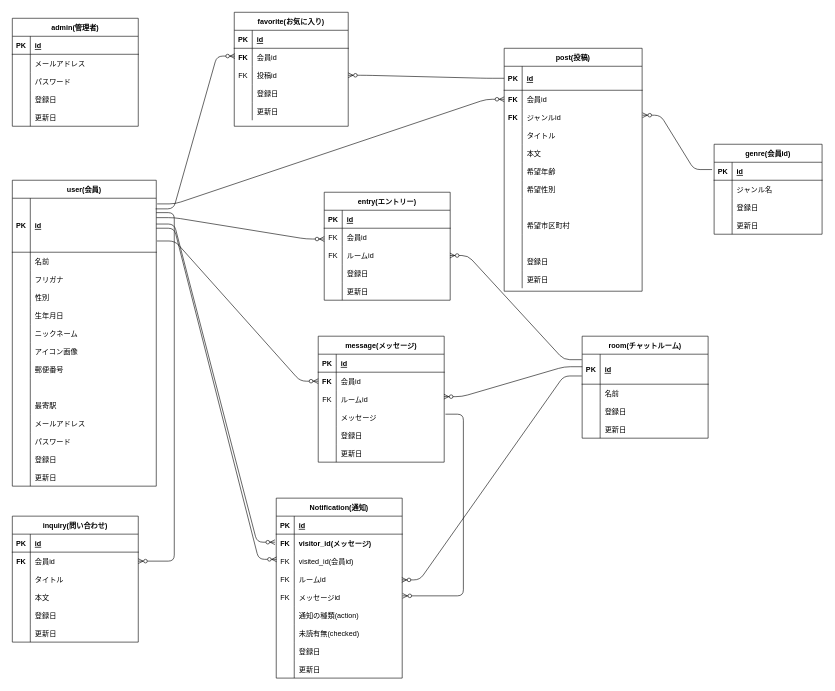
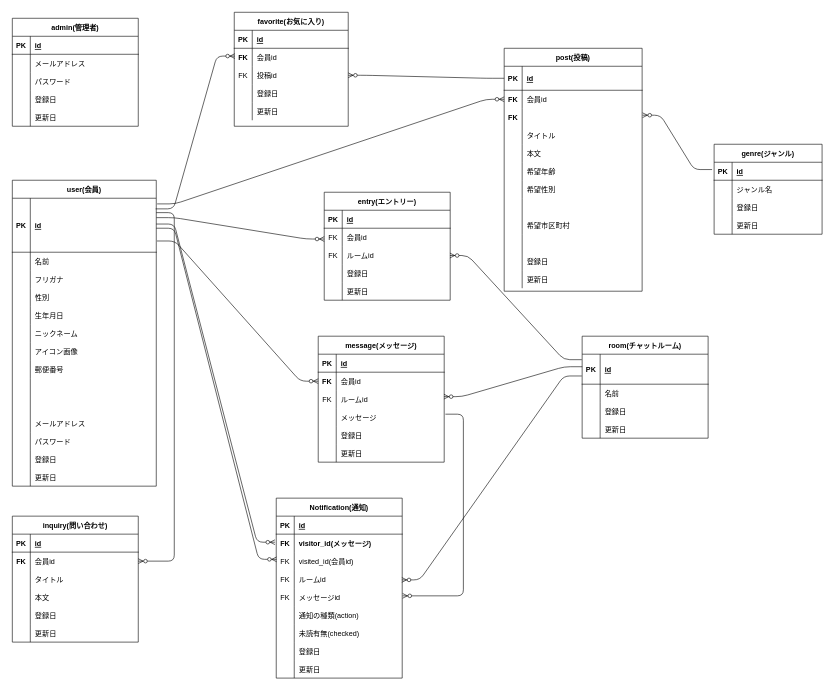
(582, 117) -> none
(768, 154) -> (768, 154)
(93, 405) -> none
